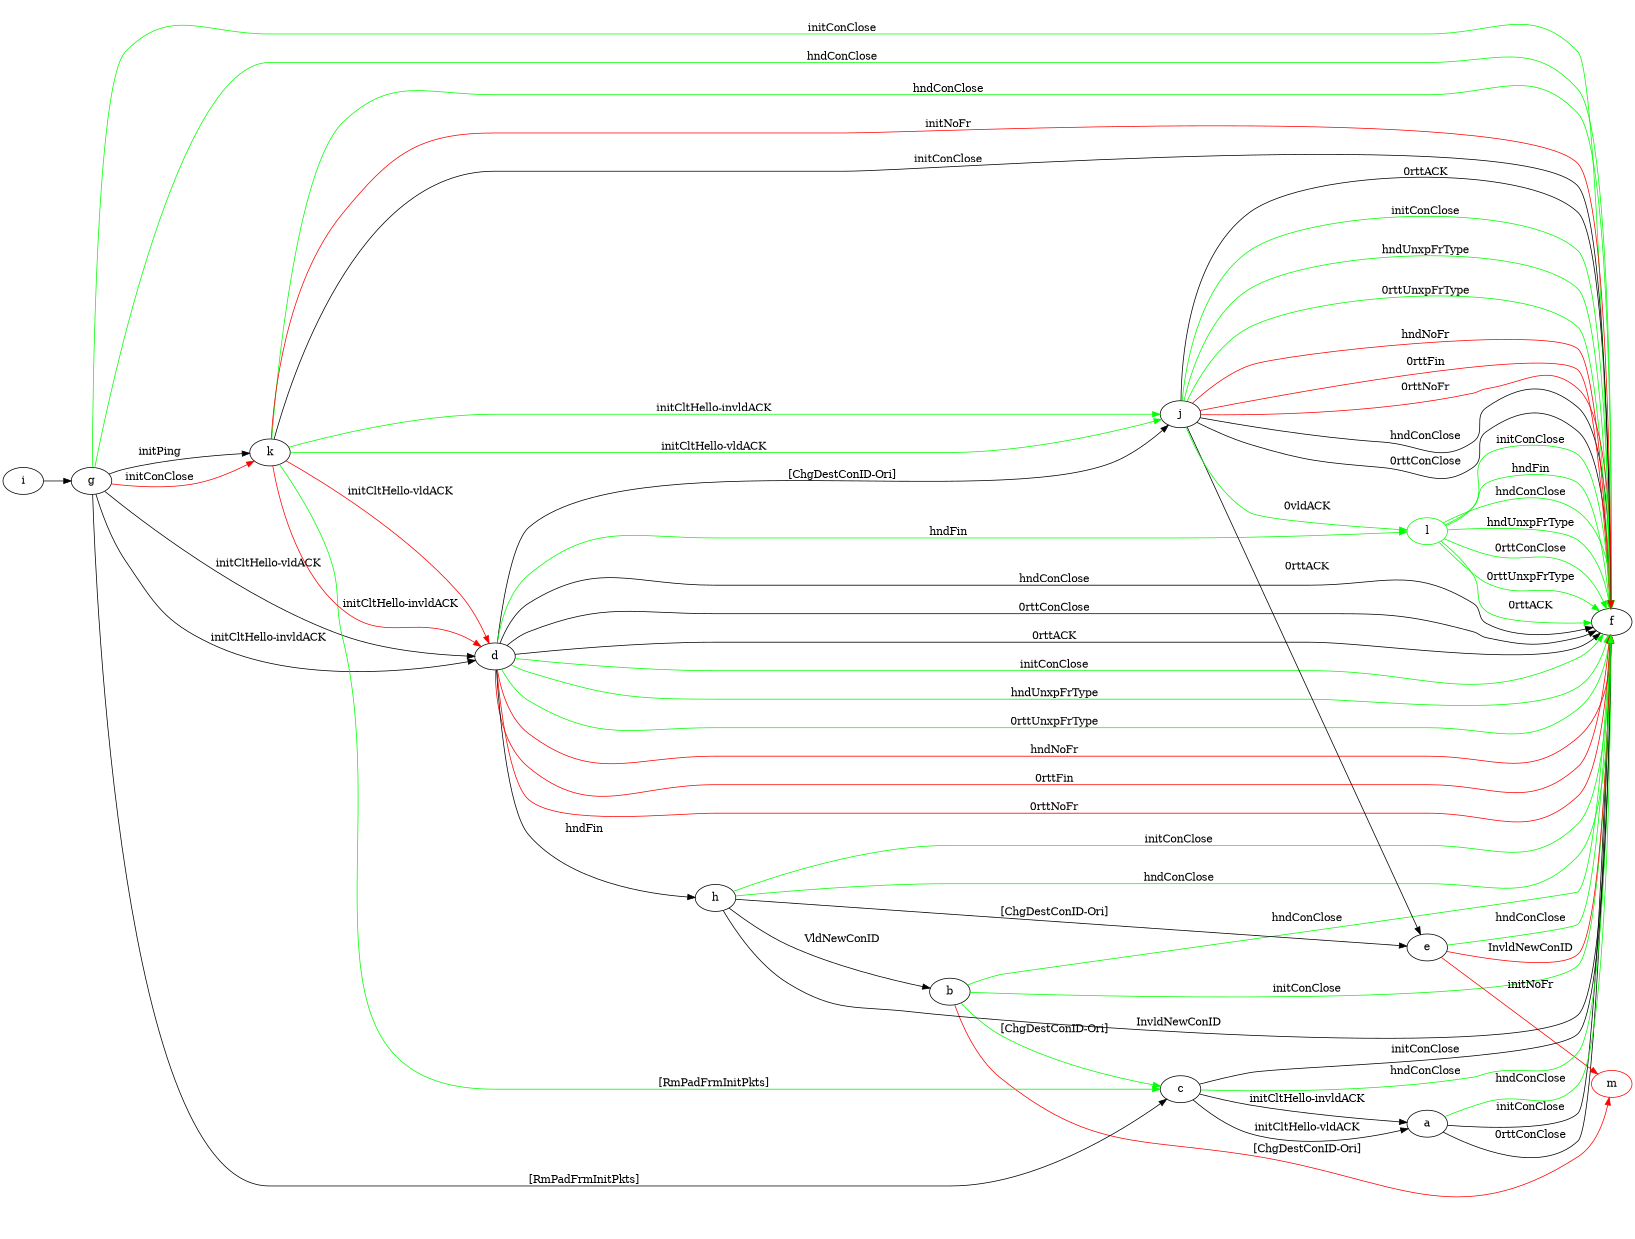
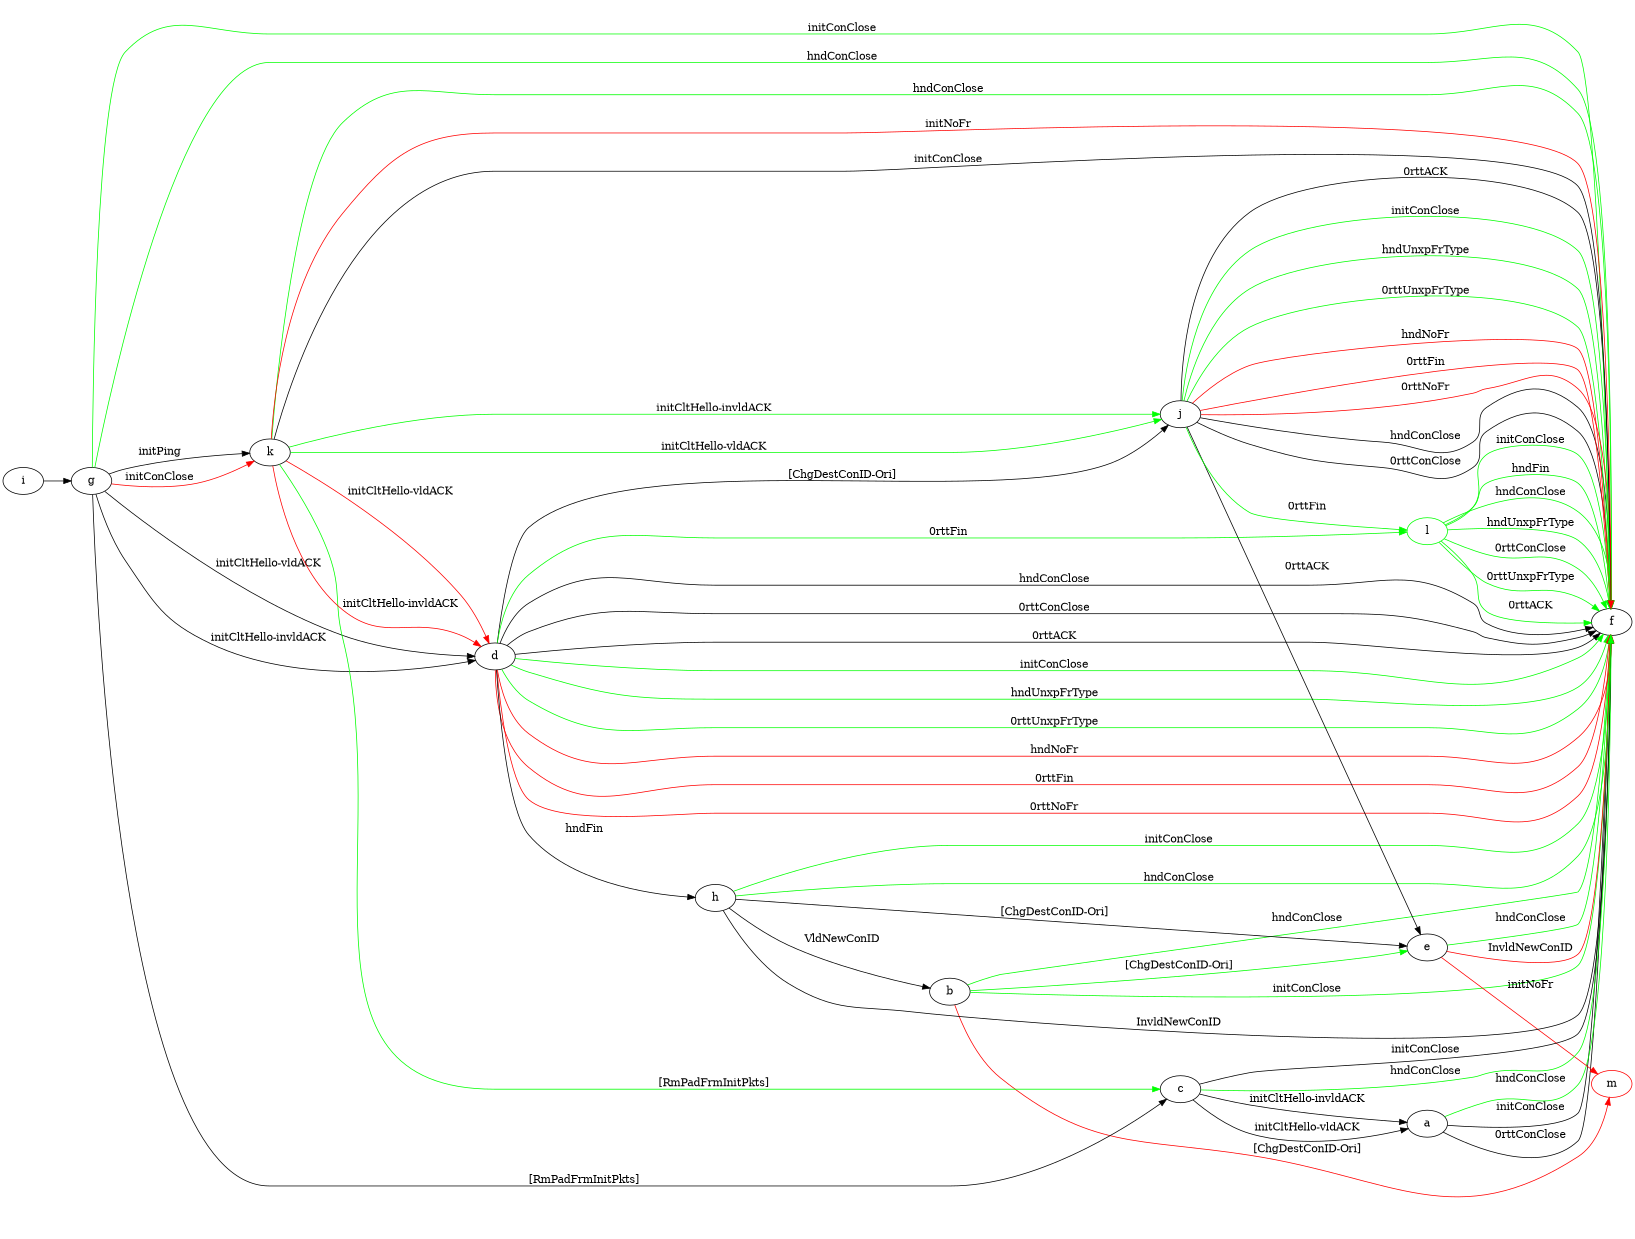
(1309, 507) -> (1309, 507)
(950, 532) -> (950, 532)
(1051, 1057) -> (1186, 976)
